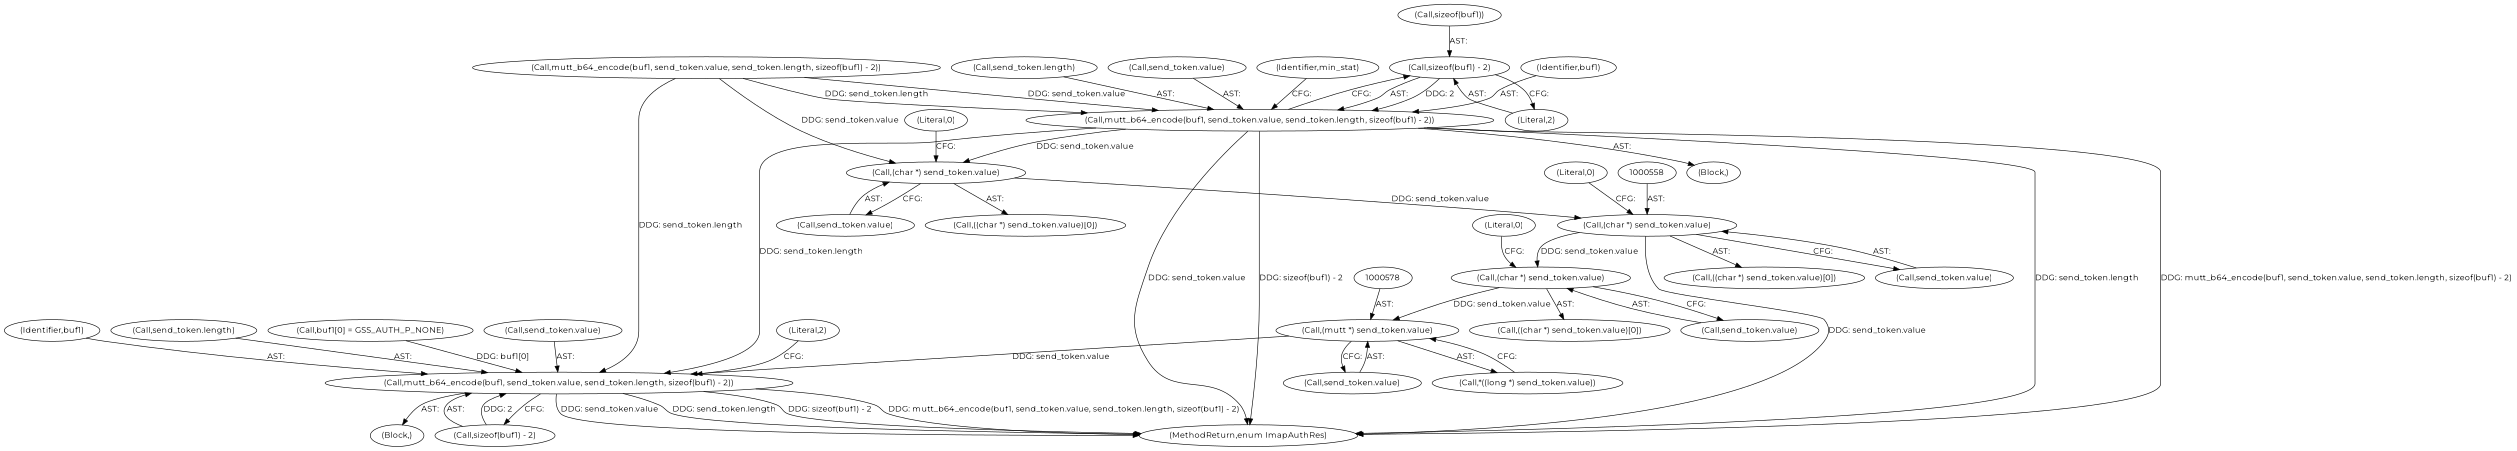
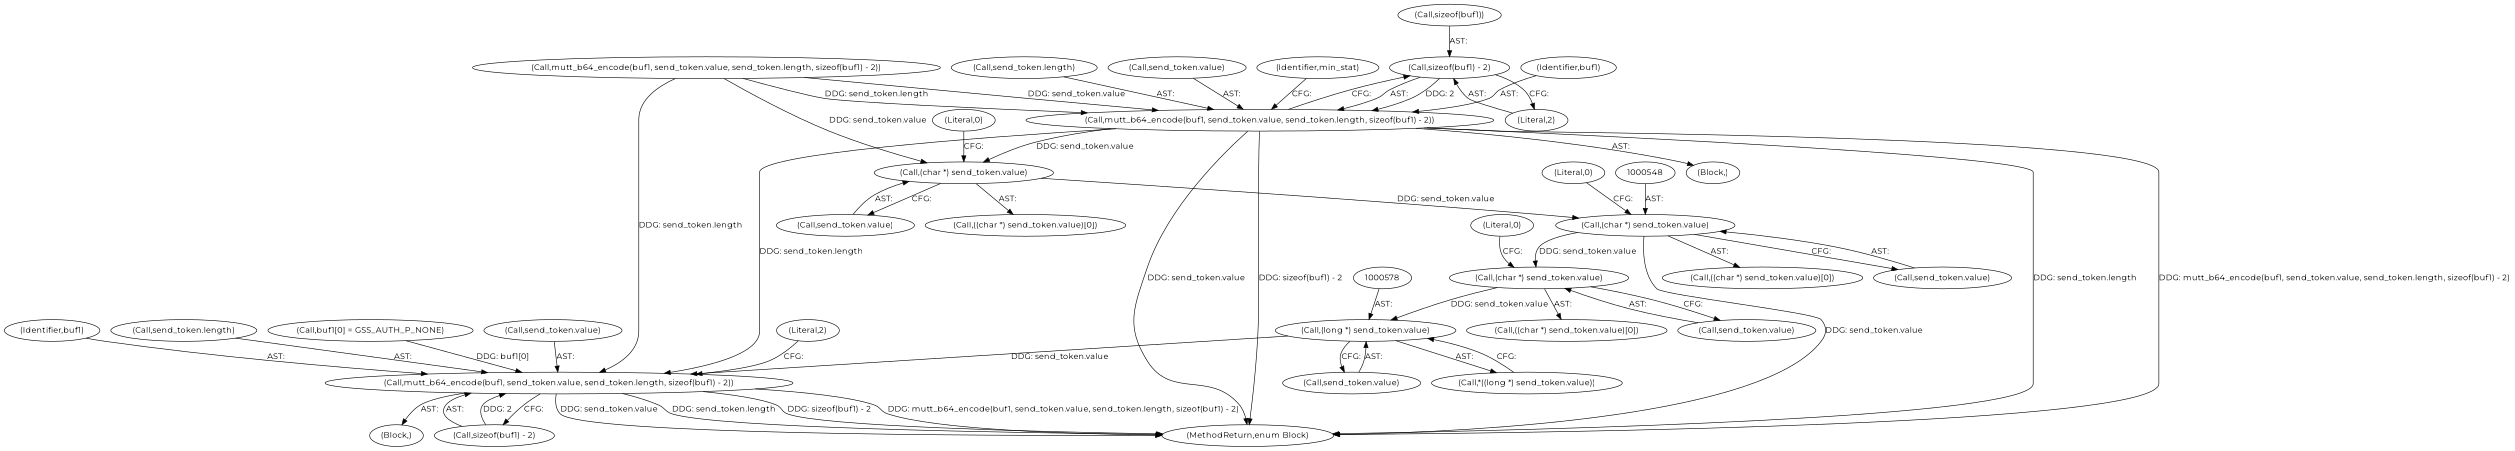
(1647, 173) -> (1645, 173)
(1367, 330) -> (1366, 330)
(1248, 436) -> (1248, 436)
